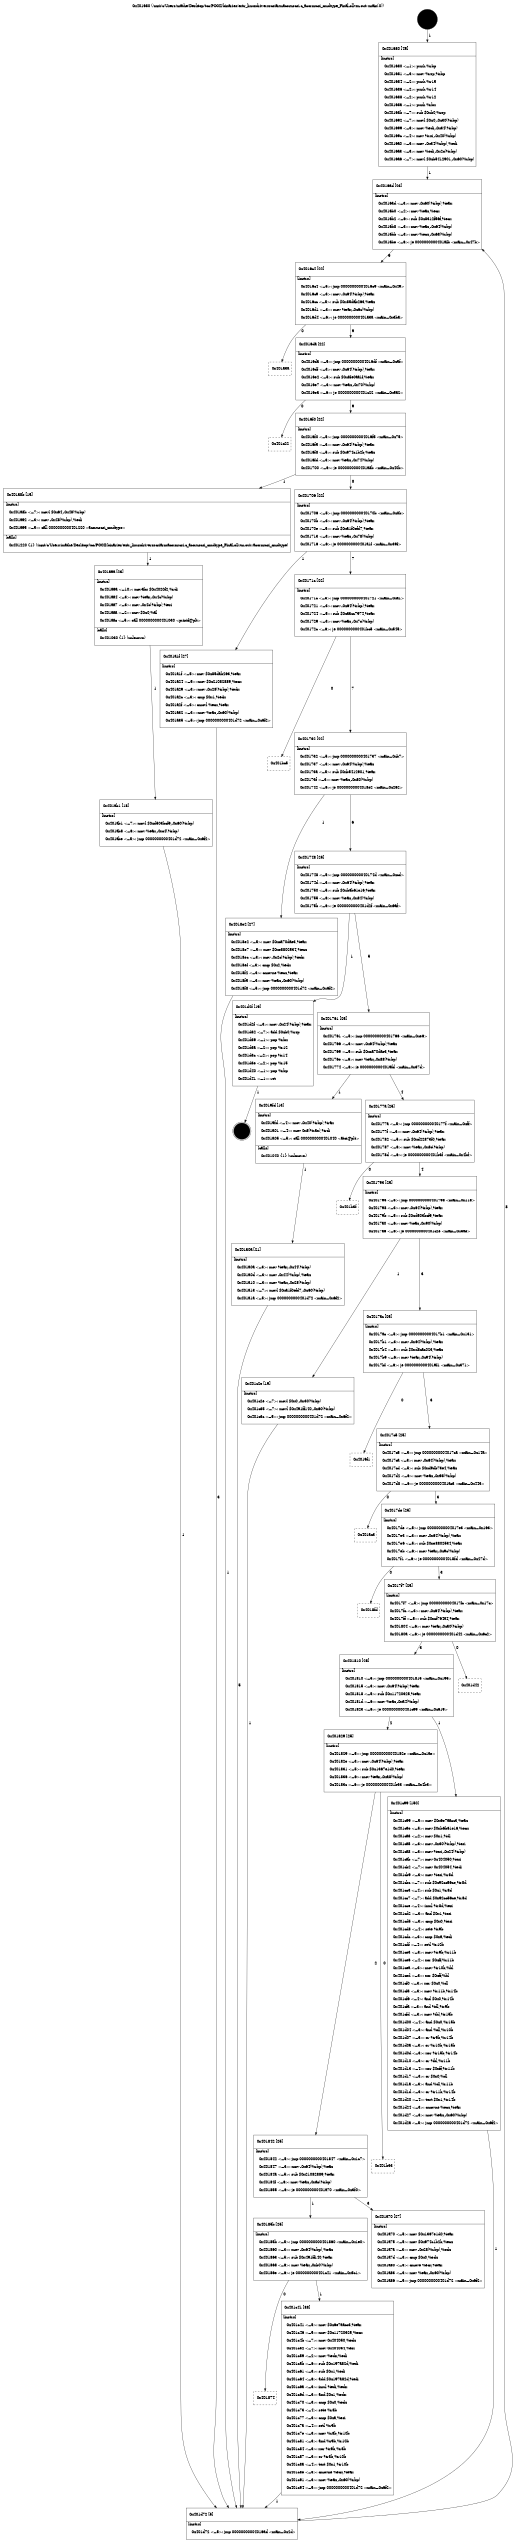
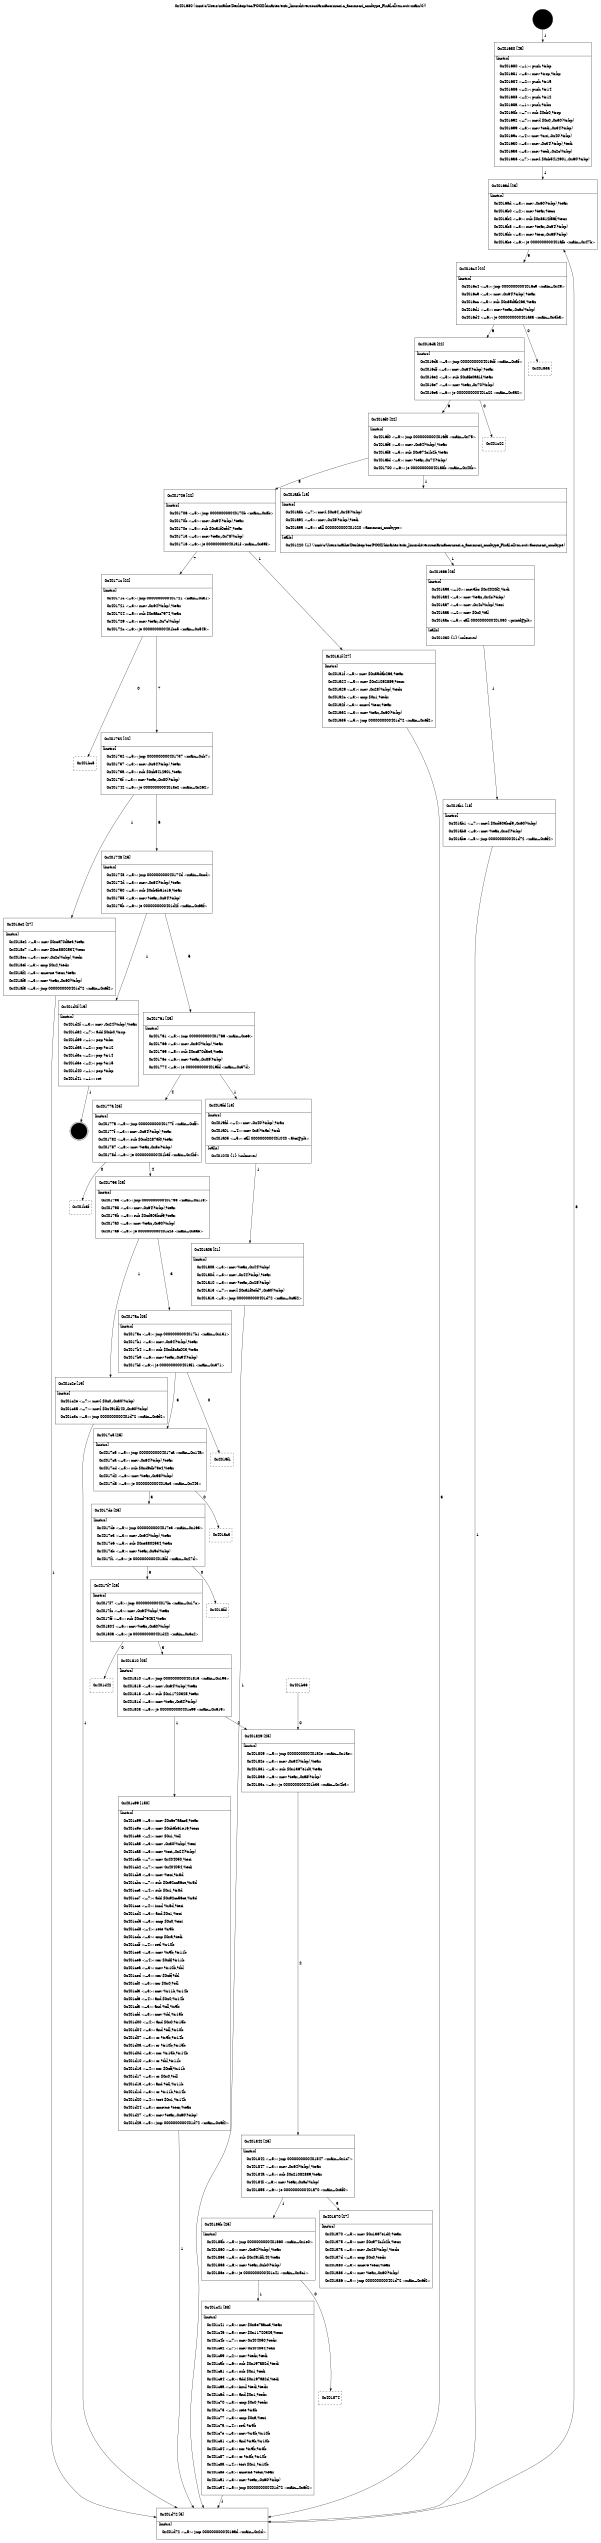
(239, 1686) -> (242, 1686)
(381, 1974) -> (298, 1710)
